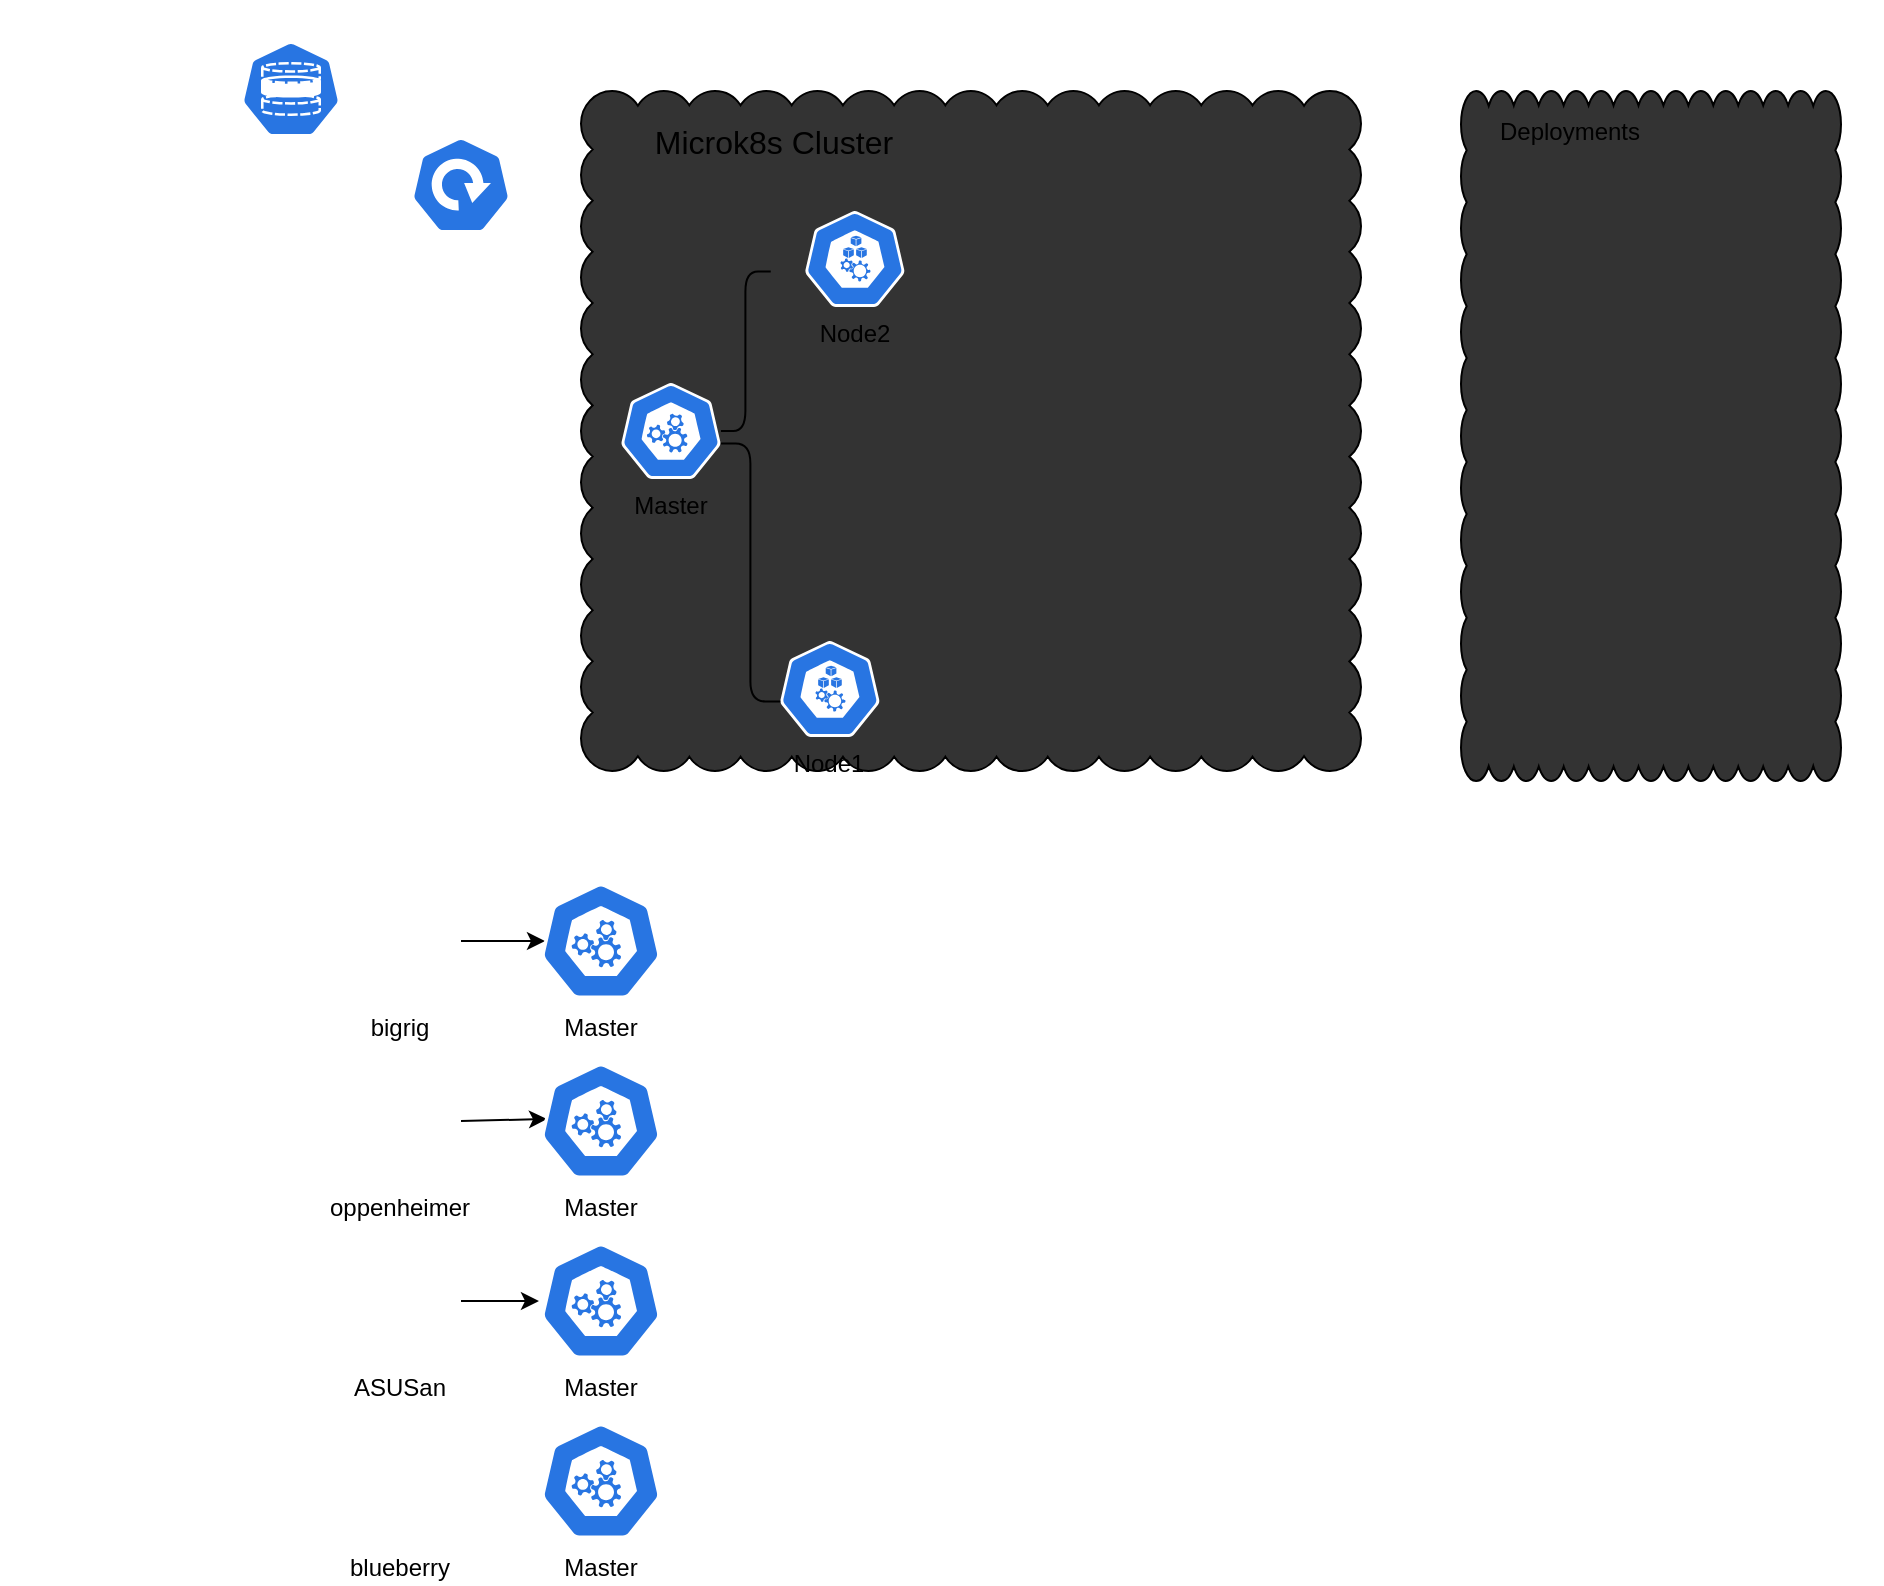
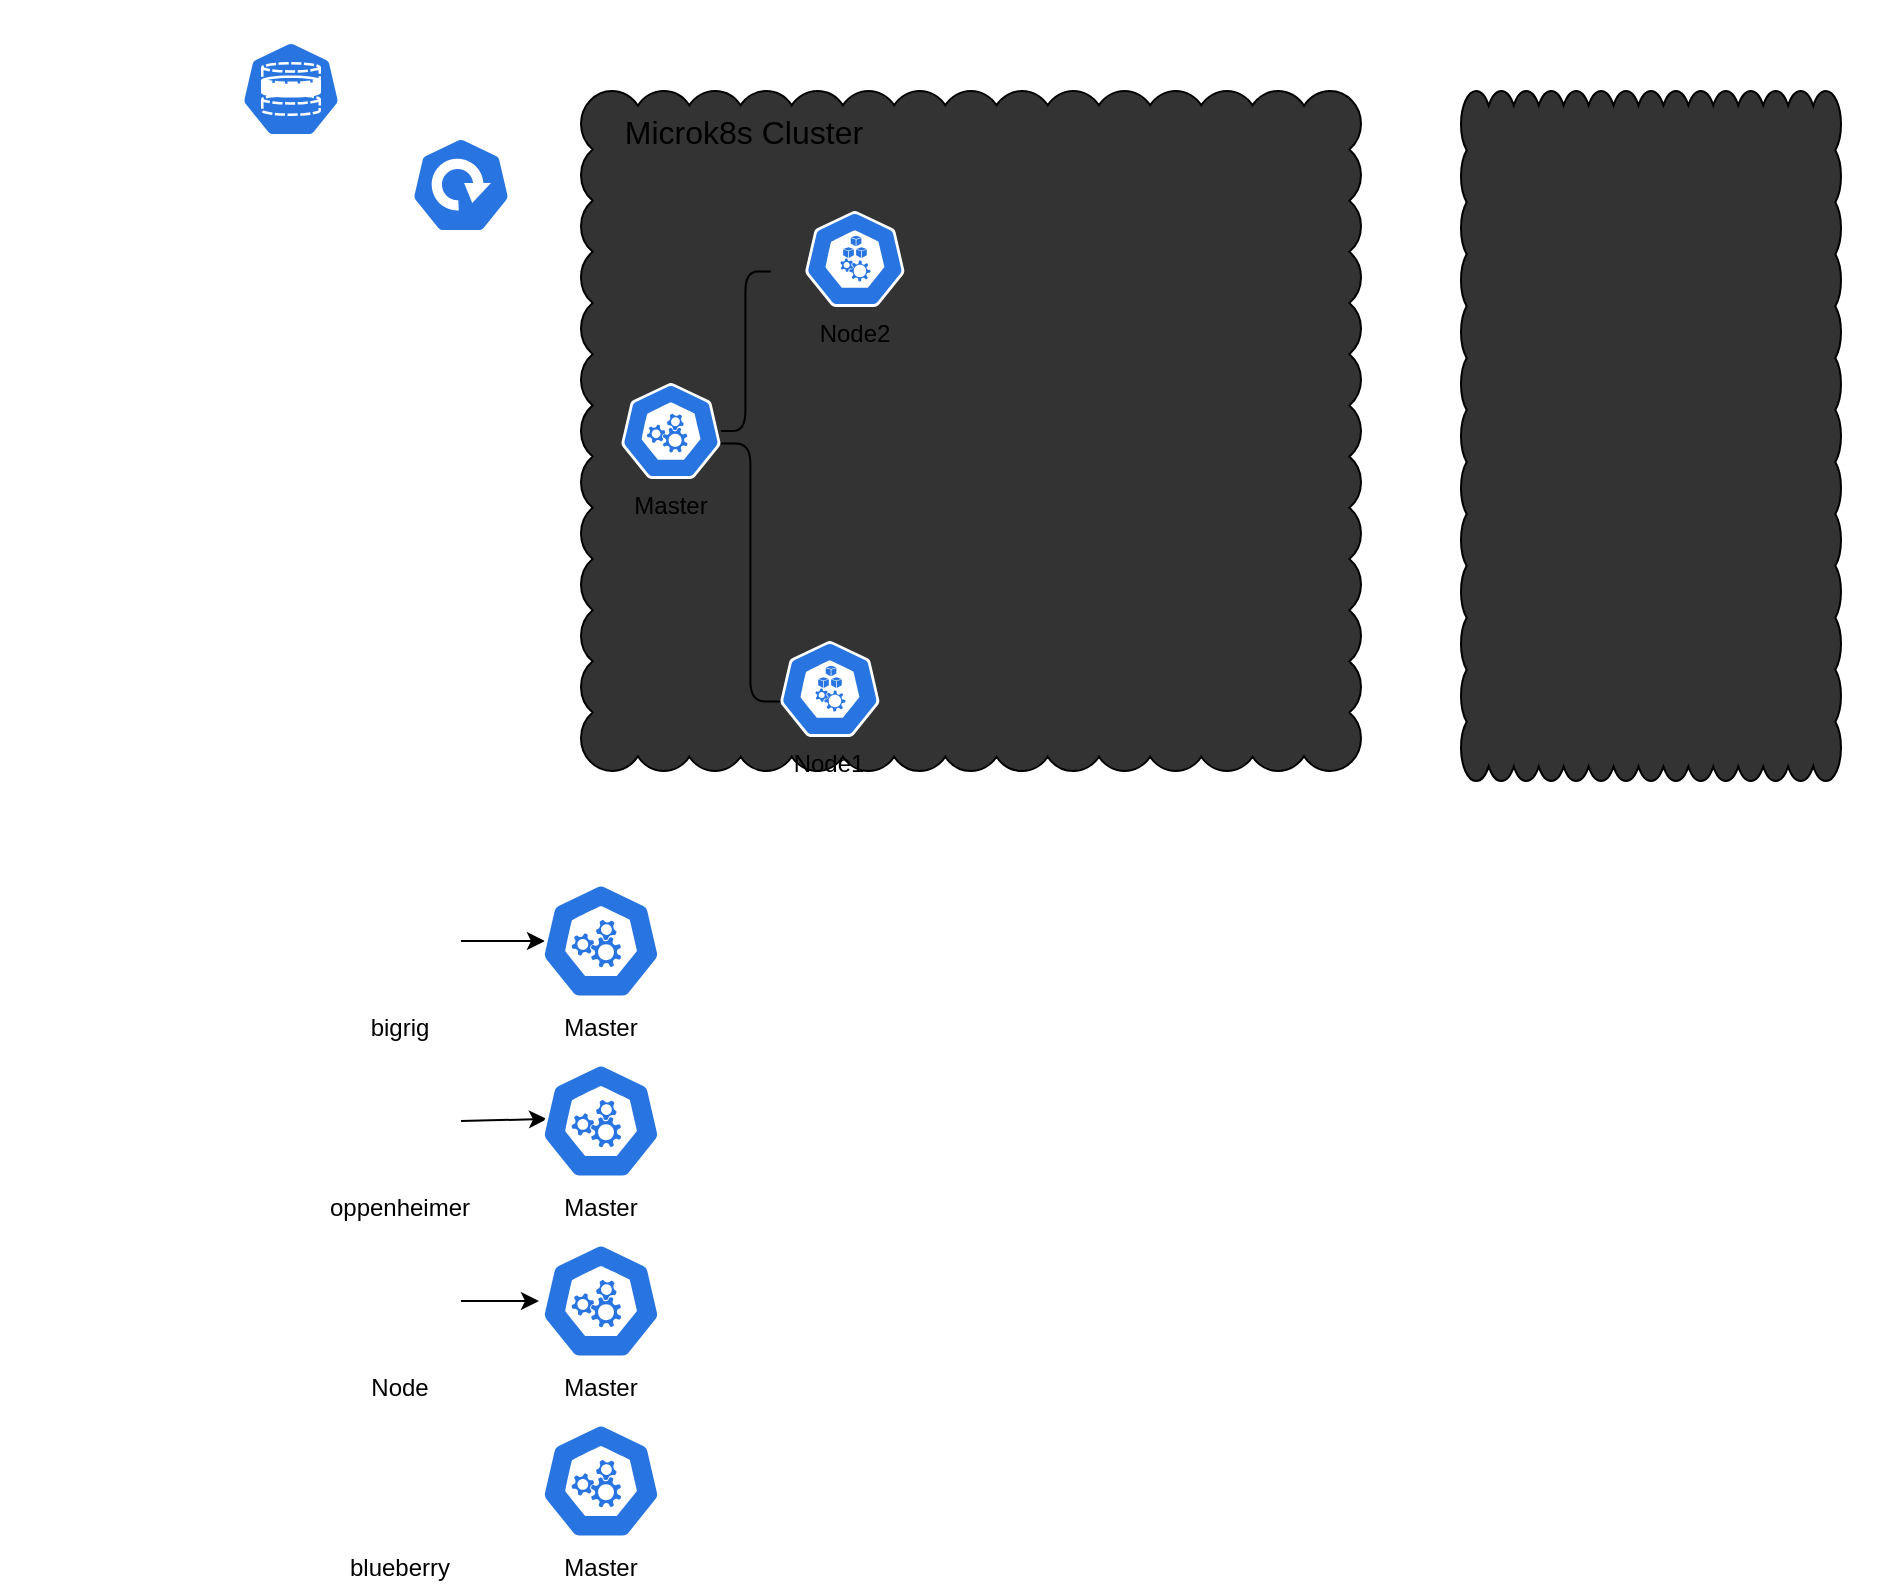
(1571, 134) -> none
(775, 144) -> (745, 134)
(400, 1388) -> (400, 1388)
